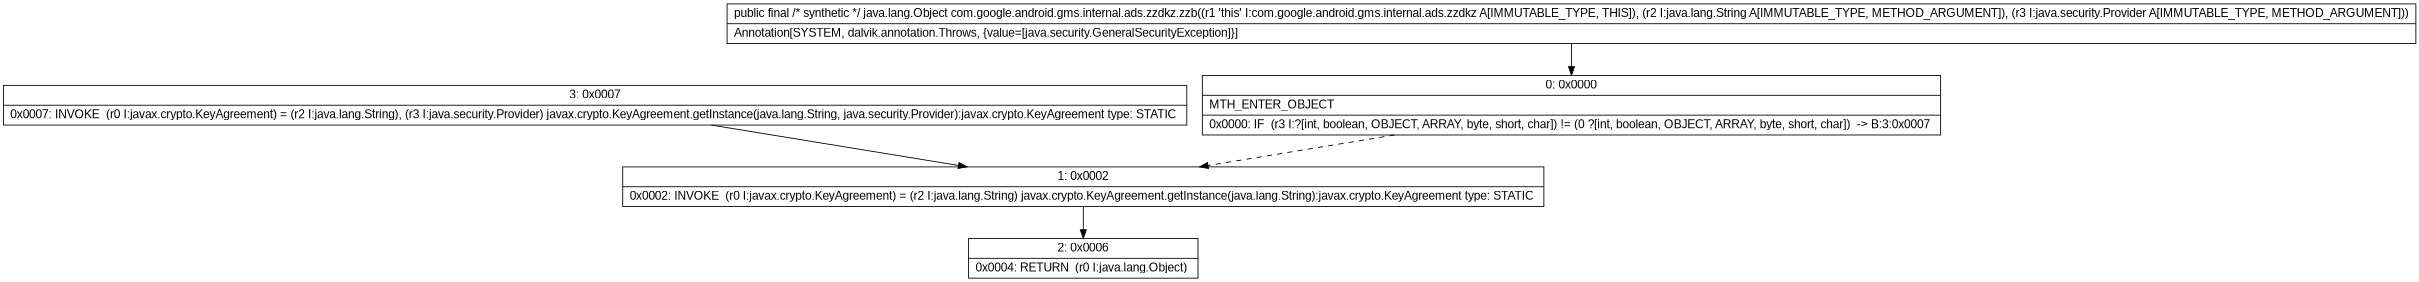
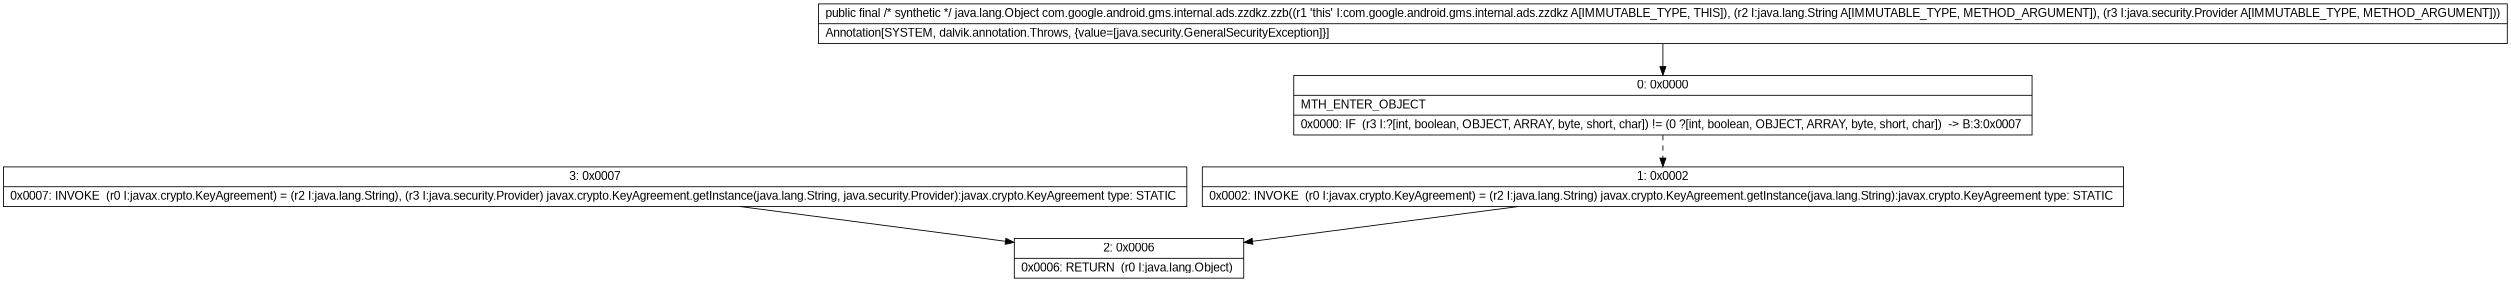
(835, 145) -> (873, 224)
(1083, 268) -> (1129, 268)
